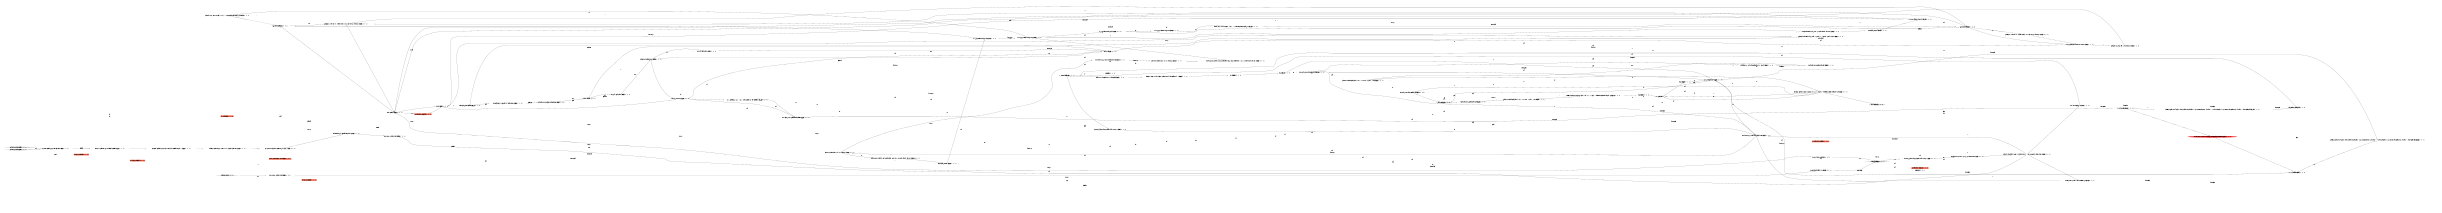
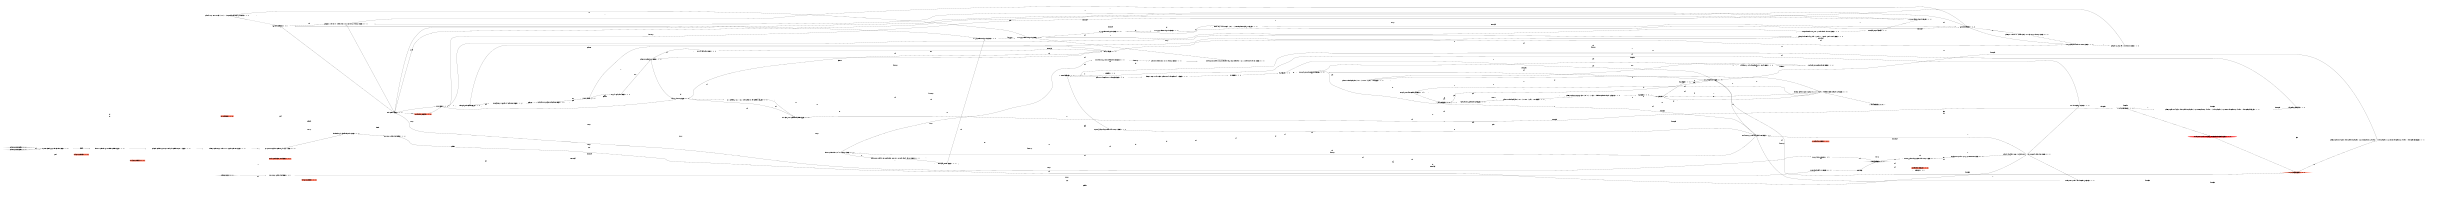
(1920, 29) -> (1920, 29)
(2297, 173) -> (2297, 173)
